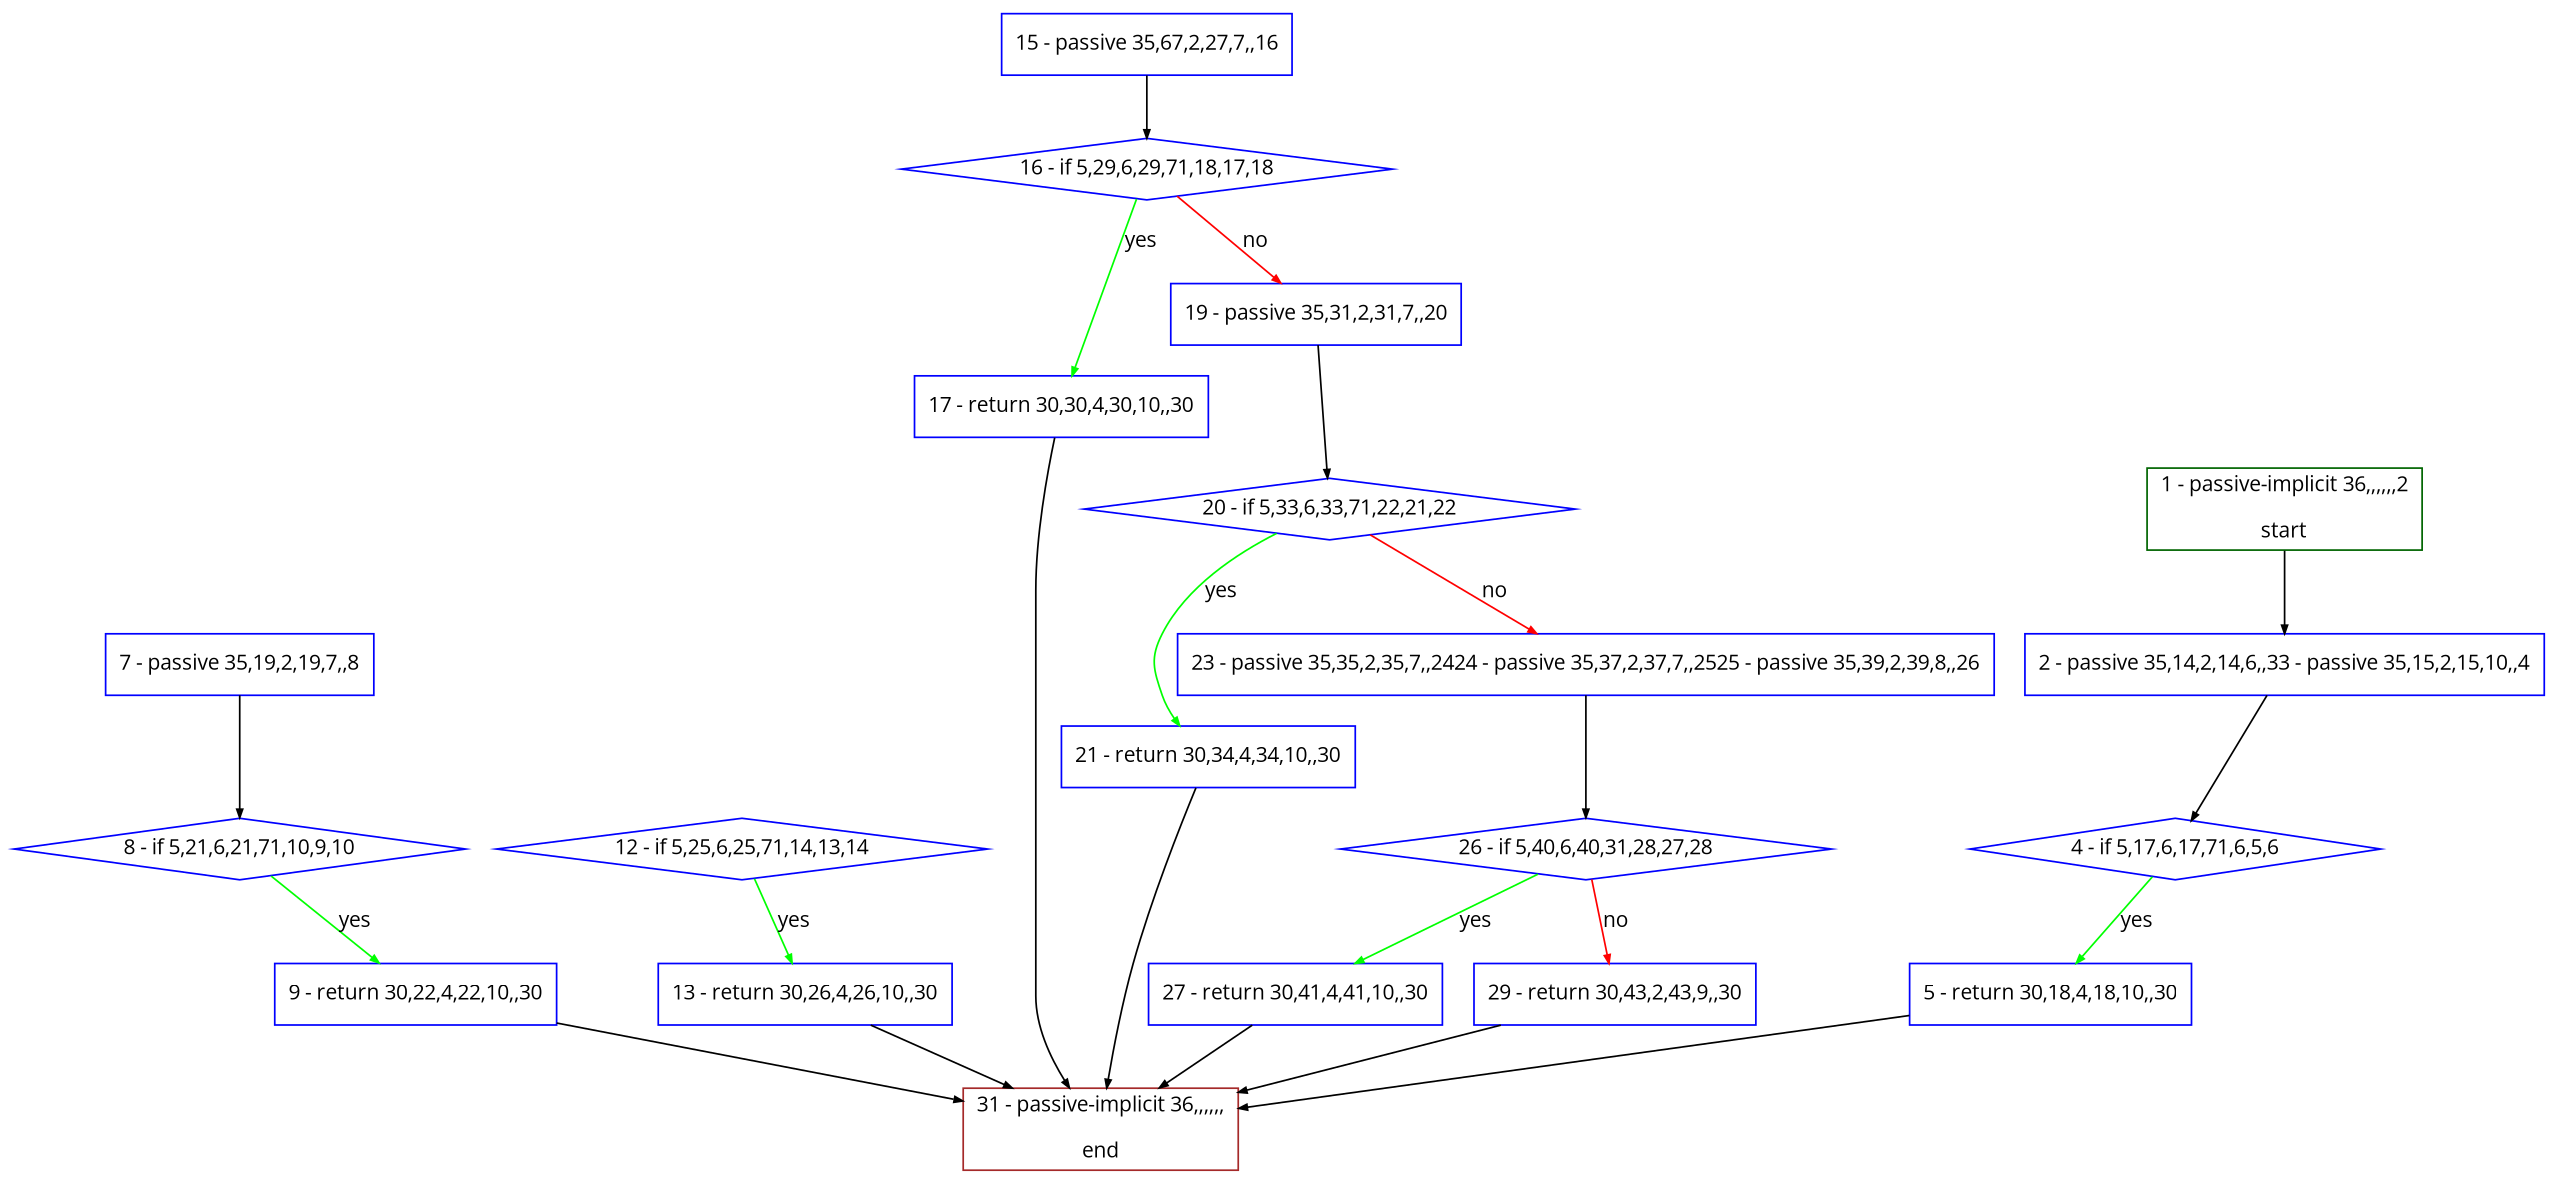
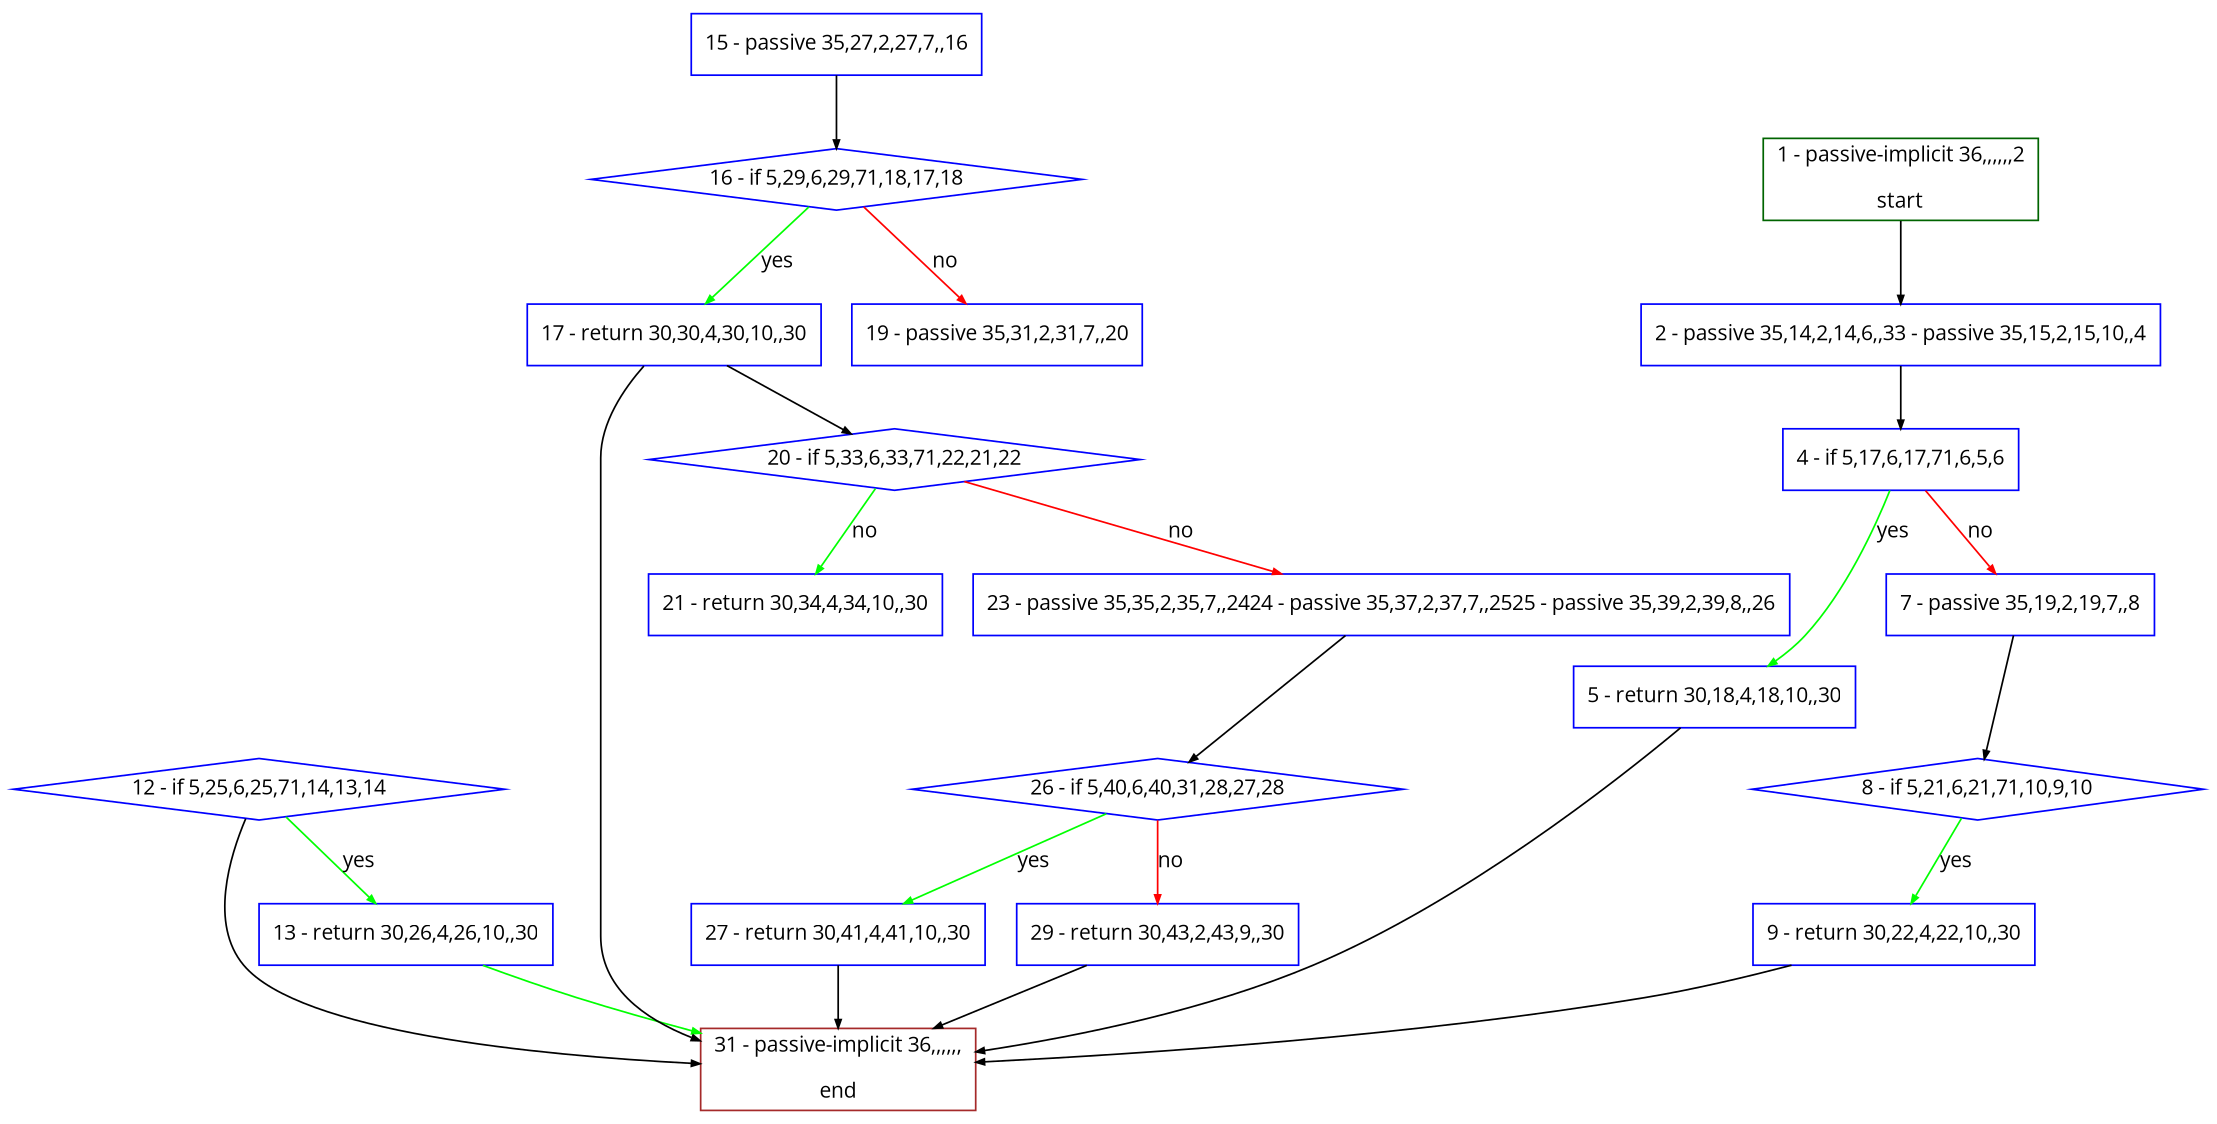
(1147, 44) -> (836, 44)
(1322, 407) -> (785, 398)
none -> (1958, 529)
(1221, 592) -> (866, 532)
(2175, 849) -> (1901, 460)
(1143, 931) -> (384, 1027)
(938, 1055) -> (587, 1001)
